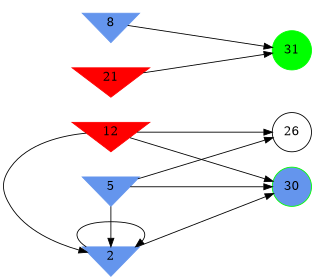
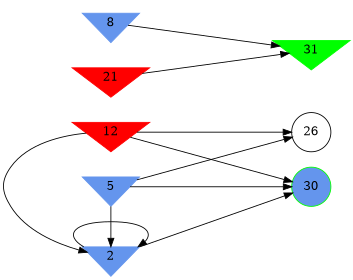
(292, 50) -> (311, 50)
